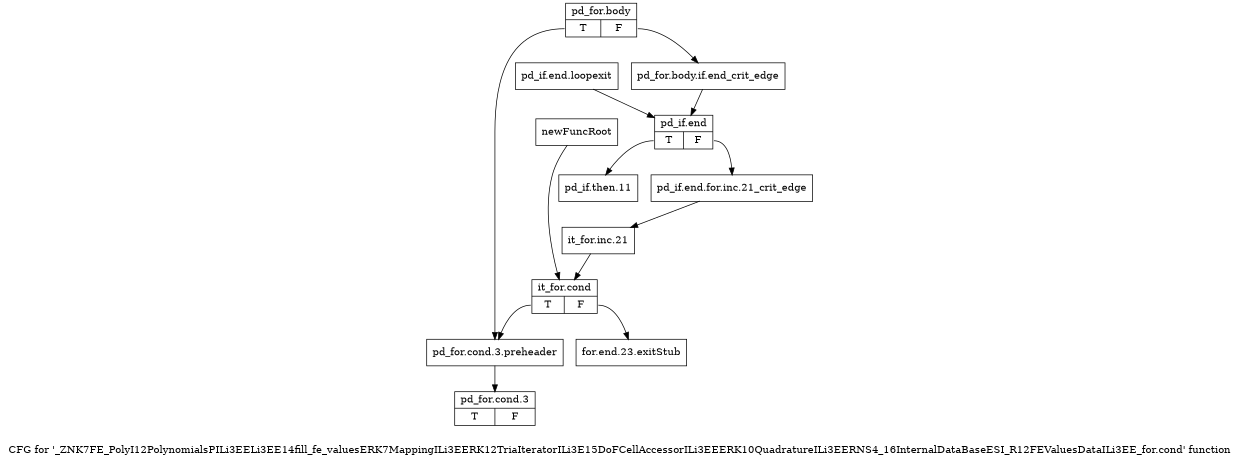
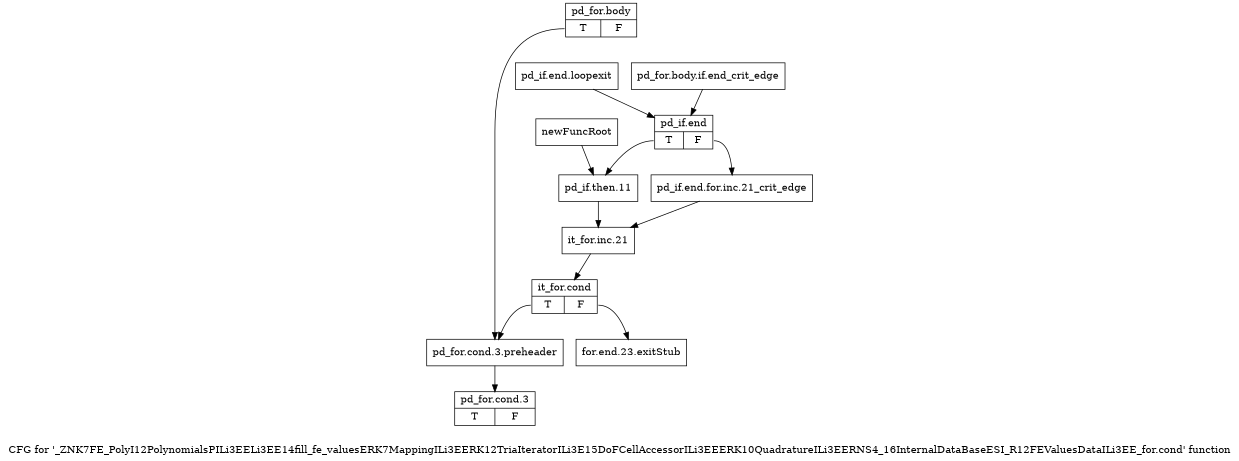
(668, 38) -> none
(548, 207) -> (586, 157)
none -> (598, 211)
